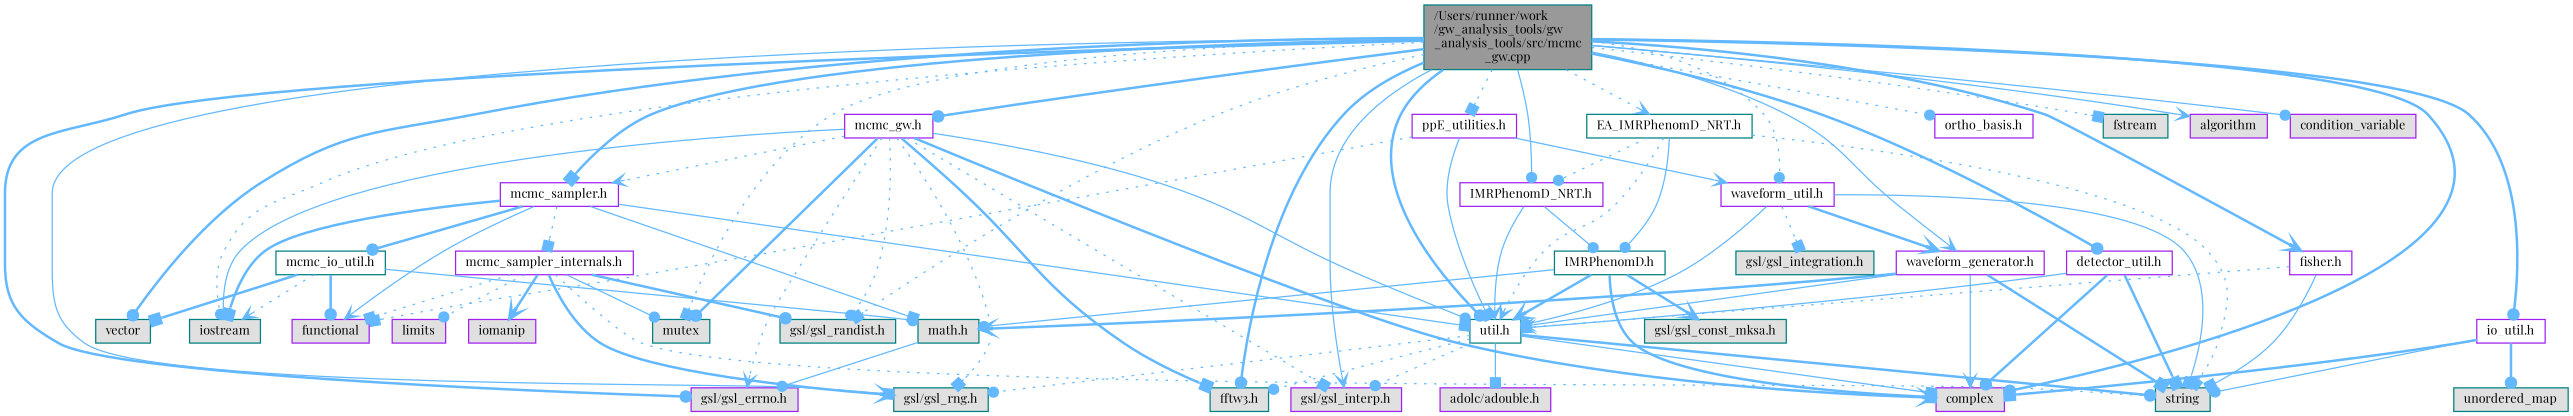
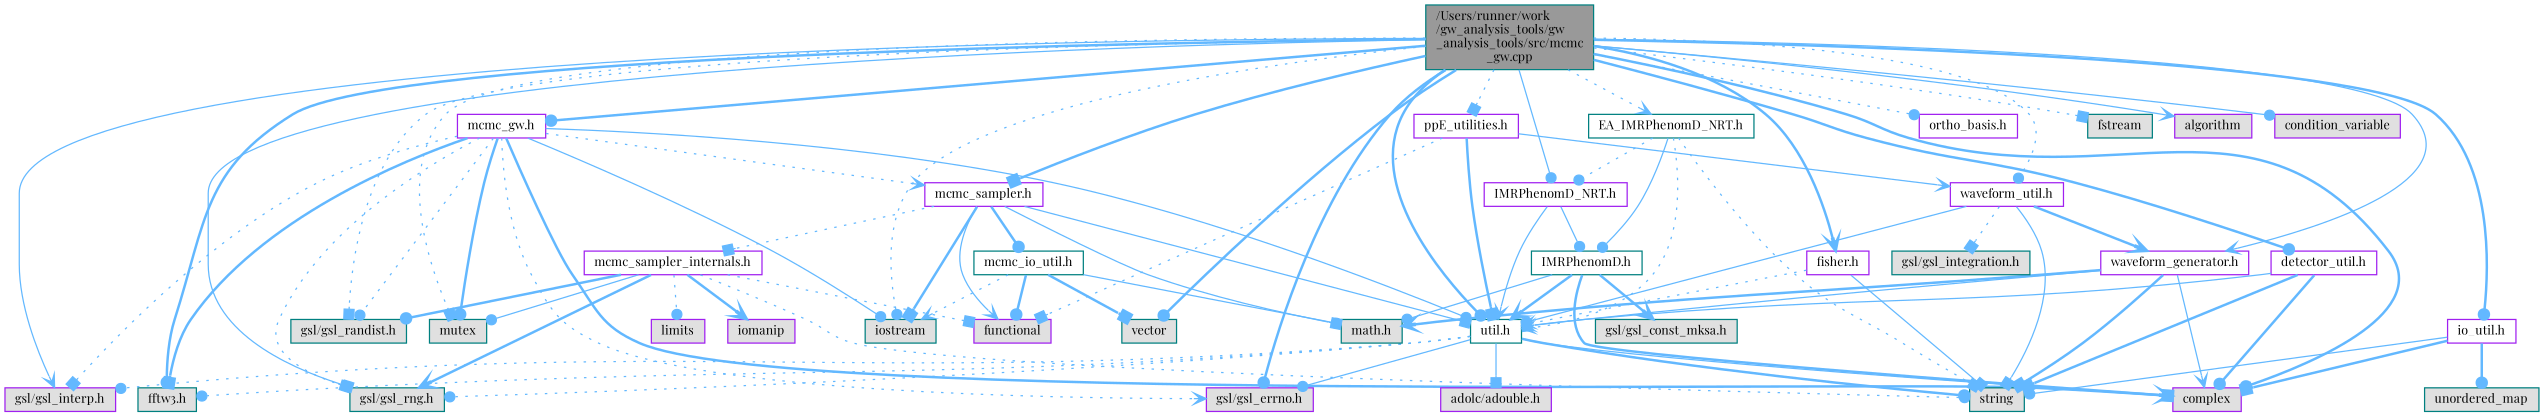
(1452, 225) -> (1475, 223)
(859, 361) -> (1389, 362)
